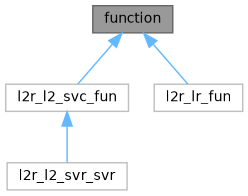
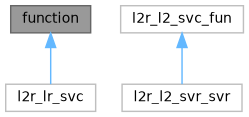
(95, 64) -> none
(198, 98) -> (51, 98)
